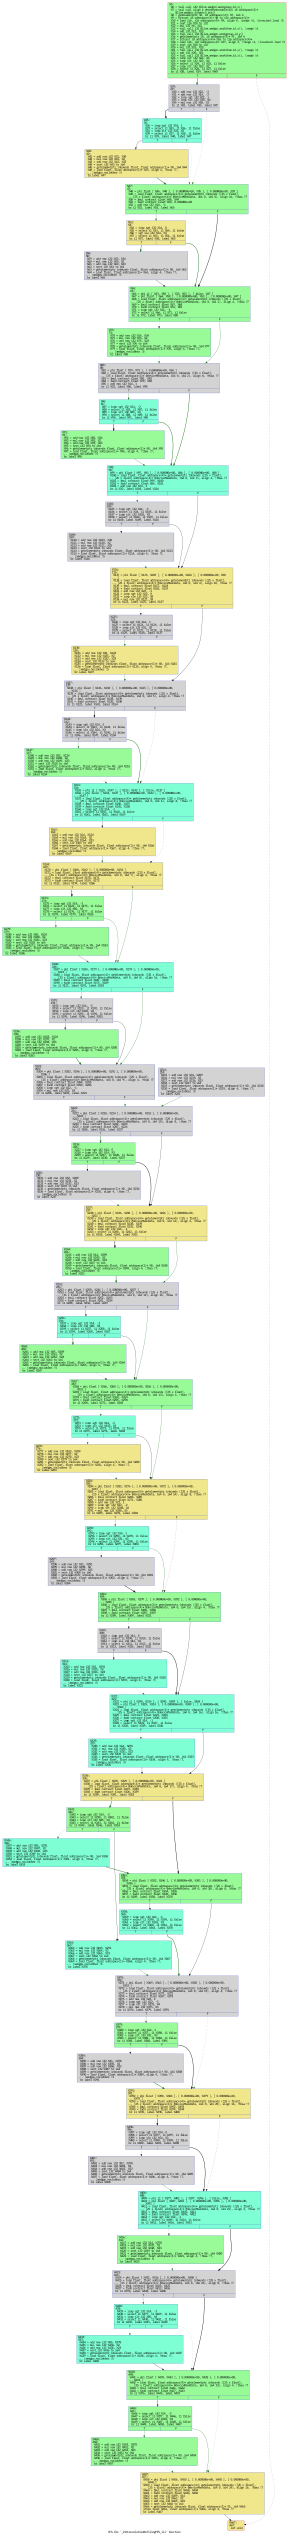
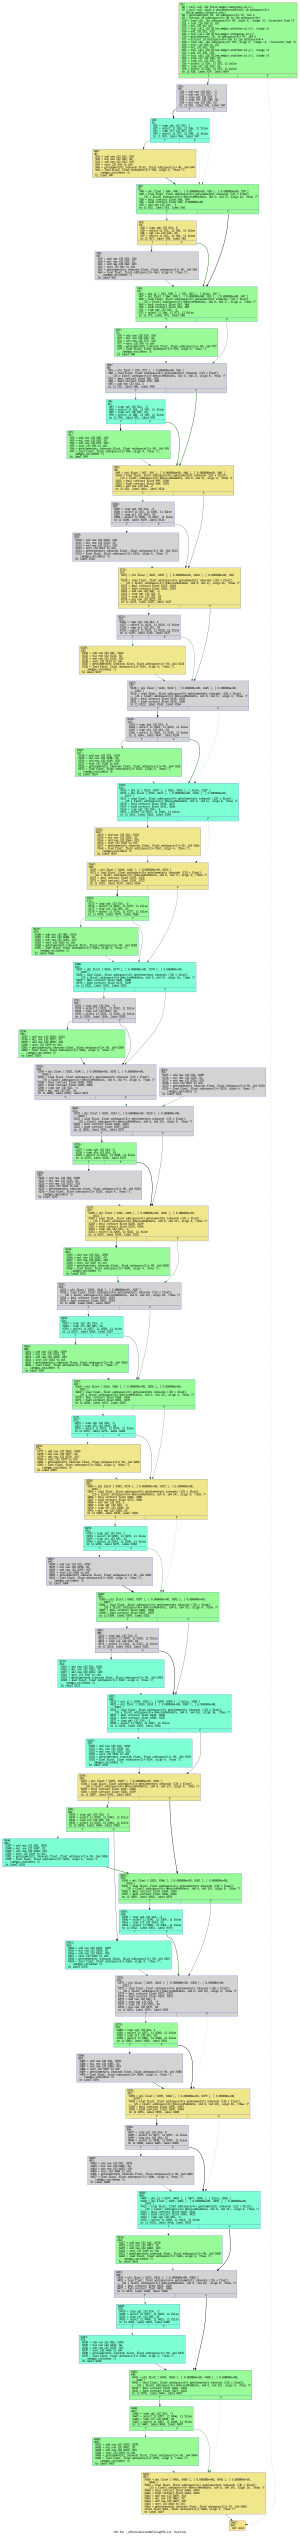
(168, 481) -> (173, 481)
none -> (194, 655)
